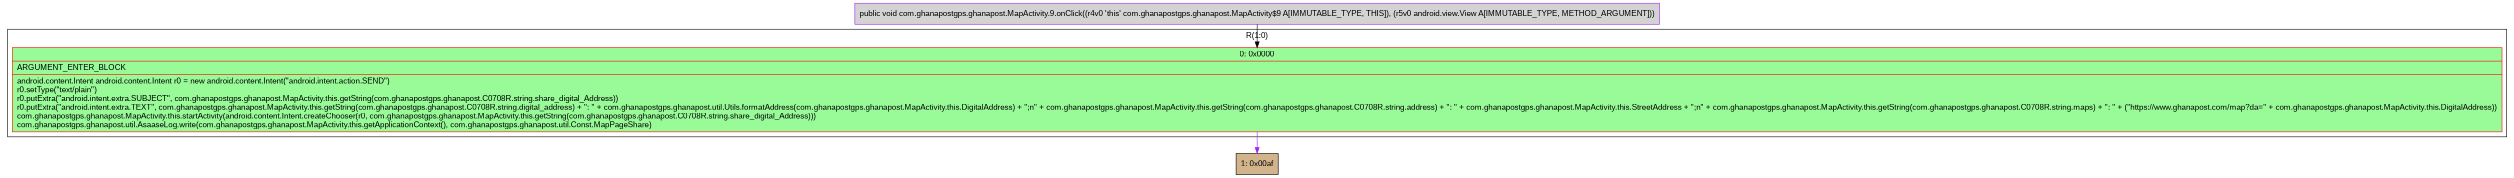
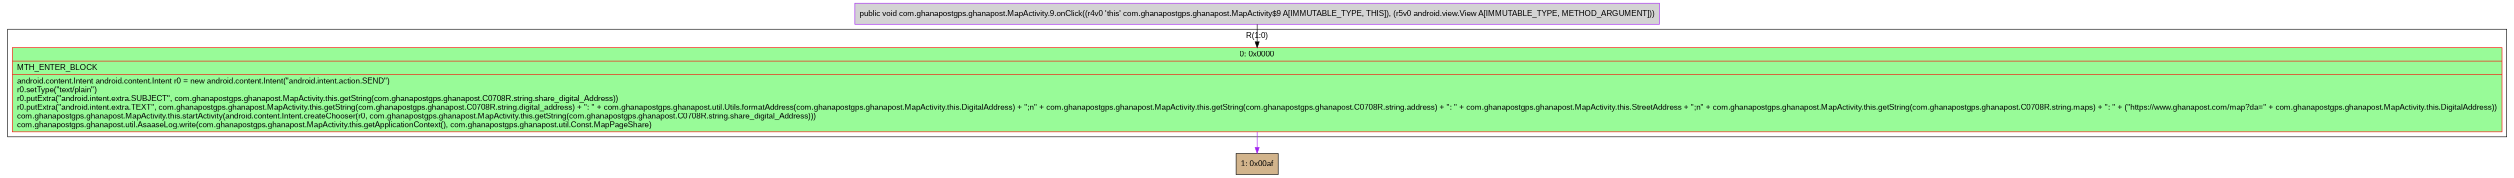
(72, 68) -> (57, 68)
